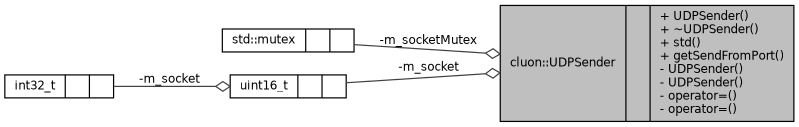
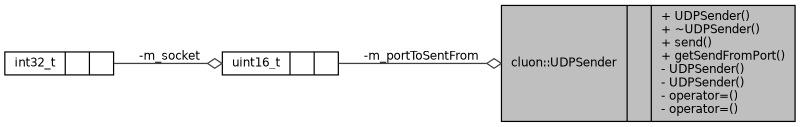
(288, 40) -> none
(680, 43) -> (687, 43)
(427, 68) -> (420, 57)
